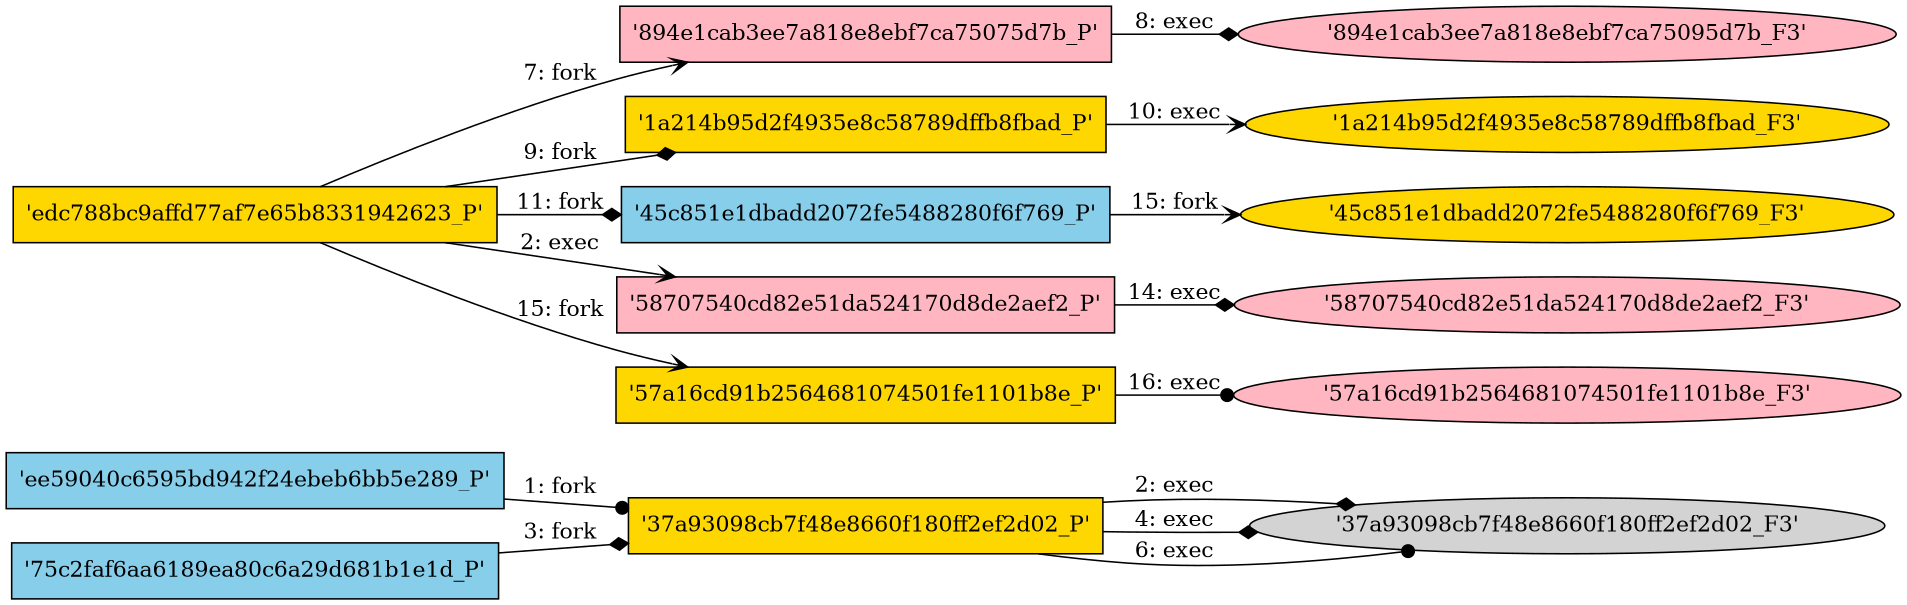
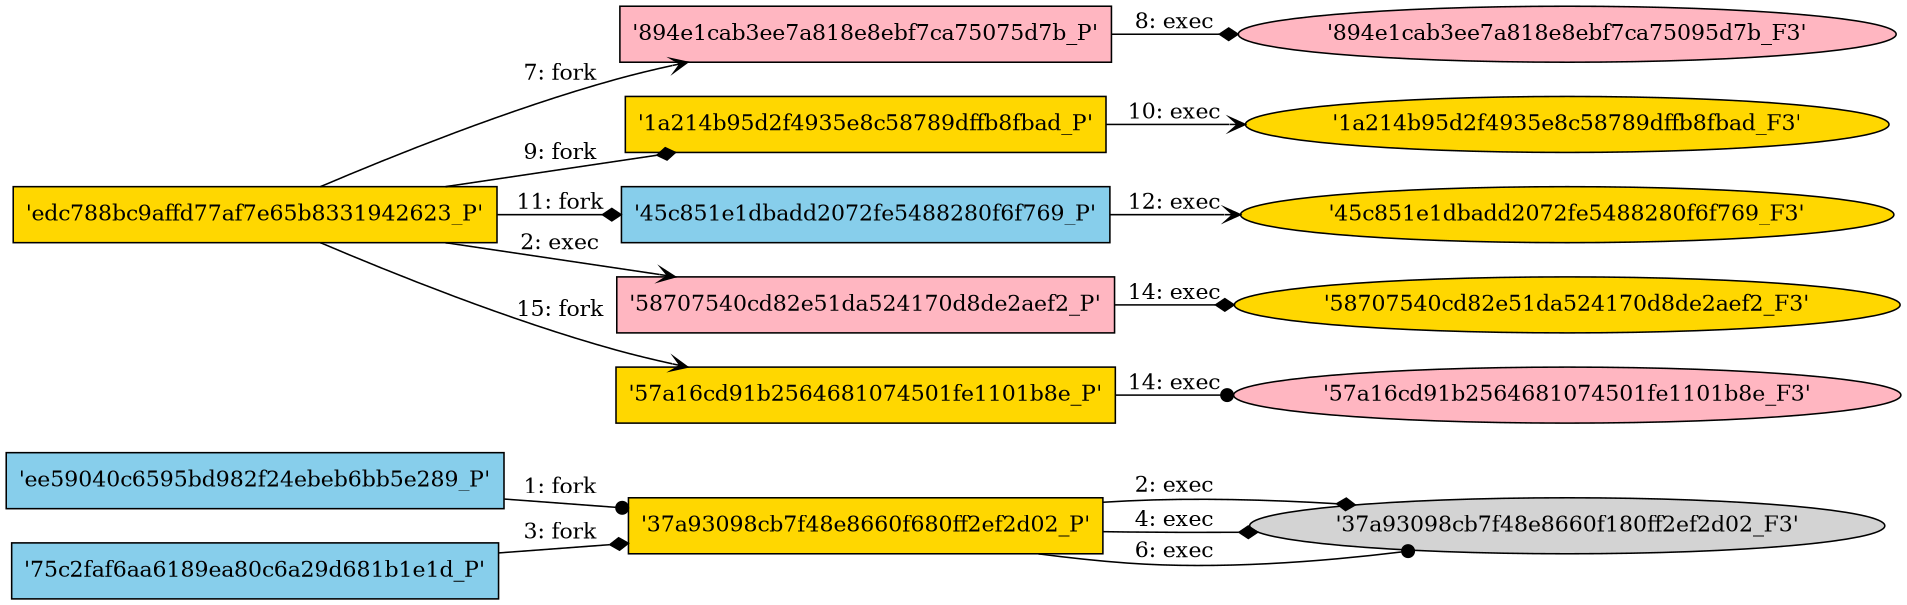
(1174, 203) -> (1174, 203)
(1567, 305) -> (1567, 305)
(1174, 383) -> (1174, 383)
(255, 481) -> (255, 481)
(866, 526) -> (866, 526)
